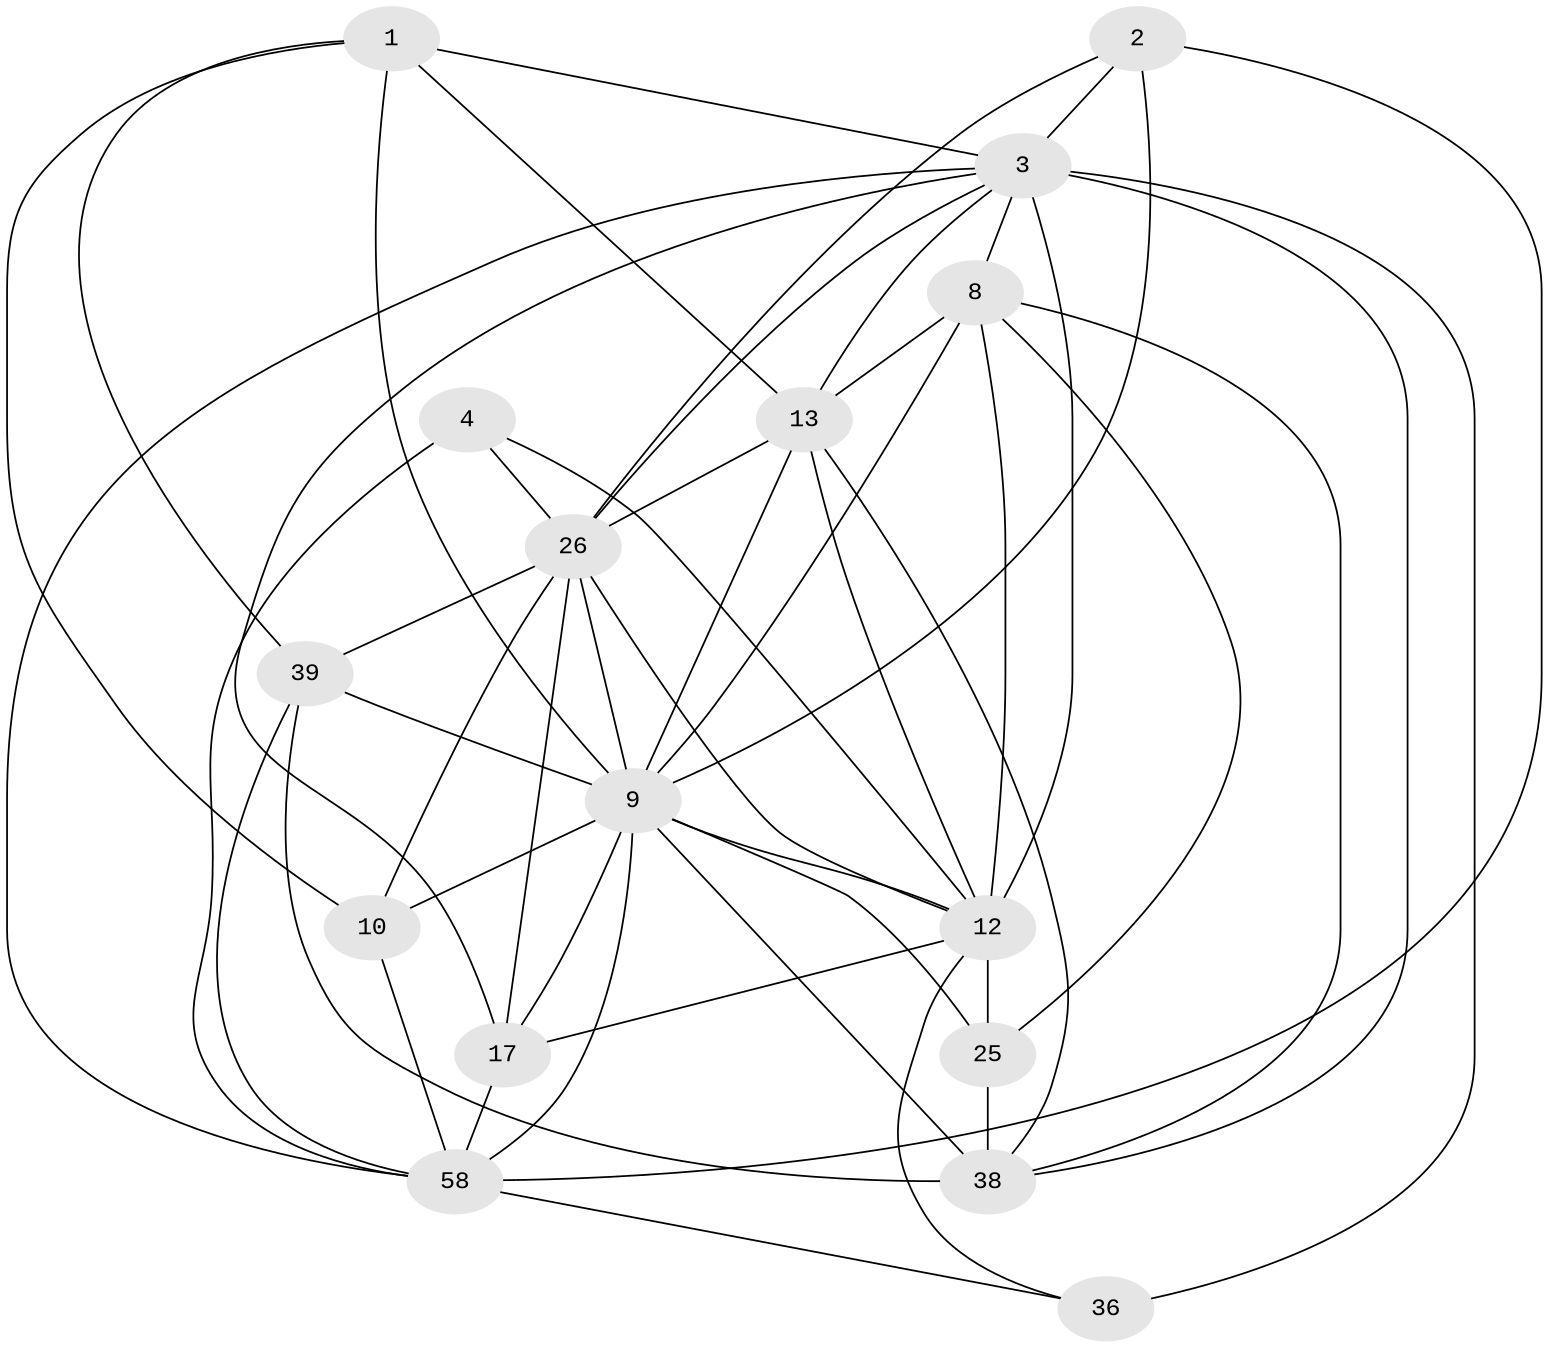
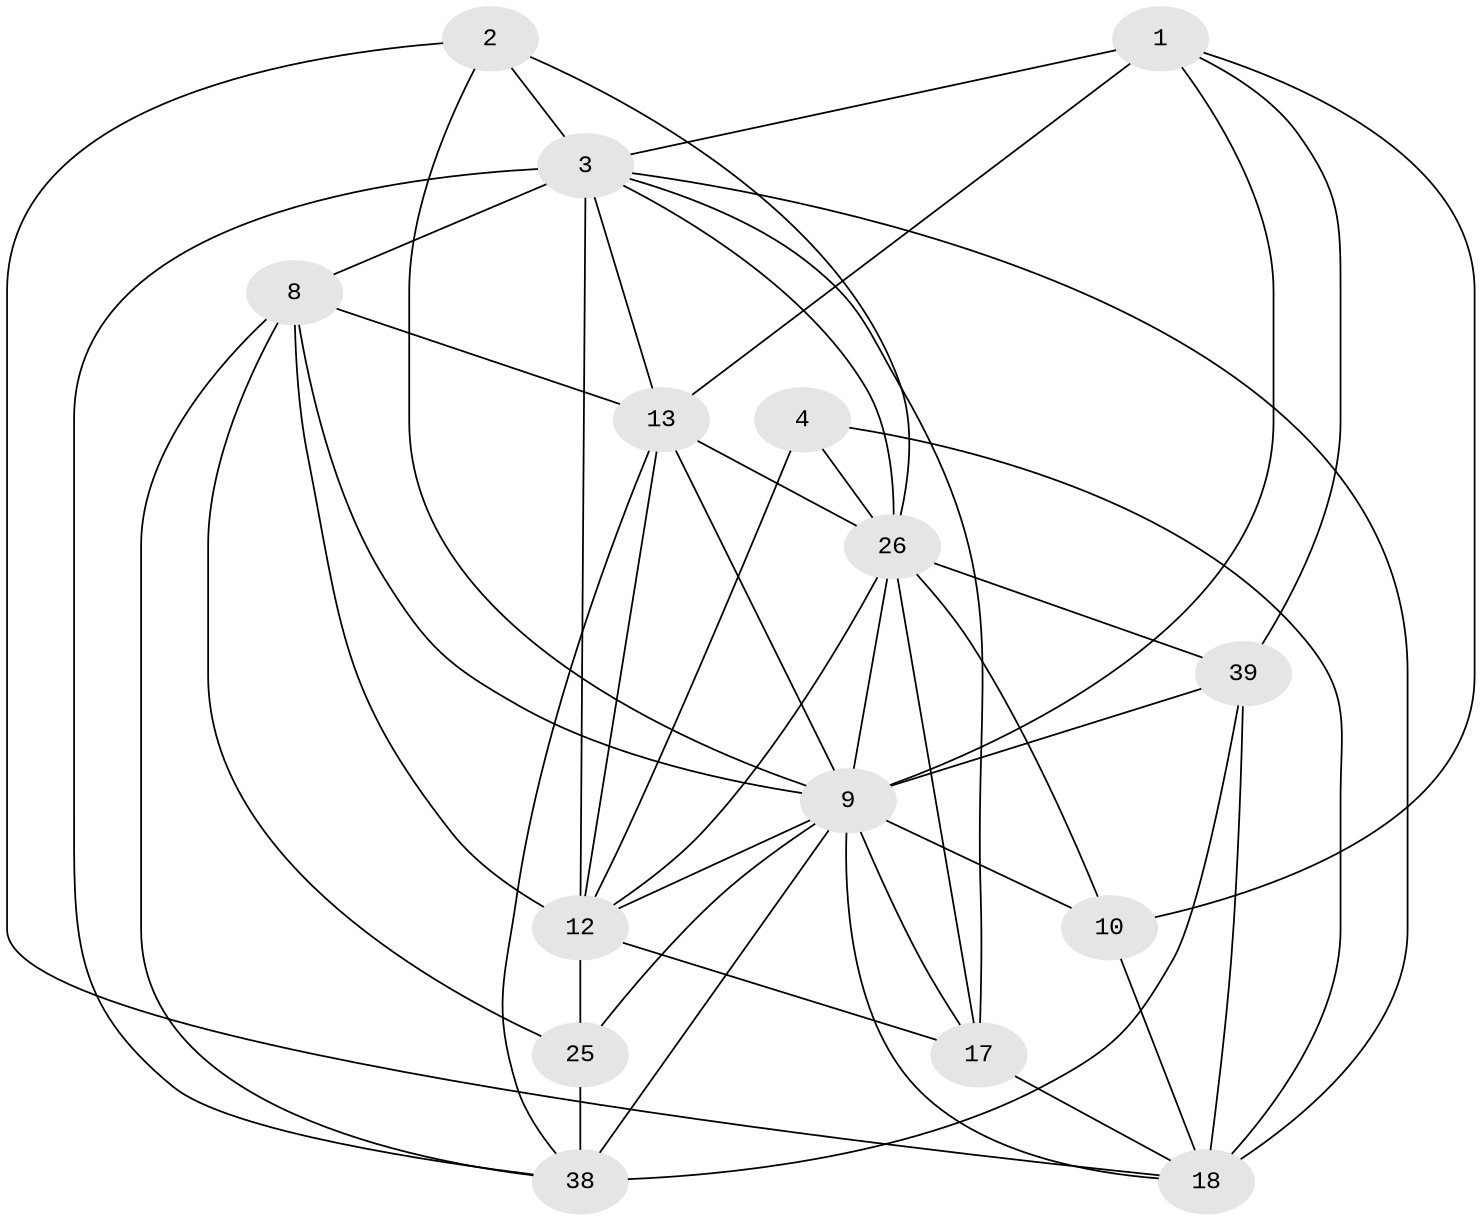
(455, 1182) -> (1206, 1182)
(1106, 1309) -> none
